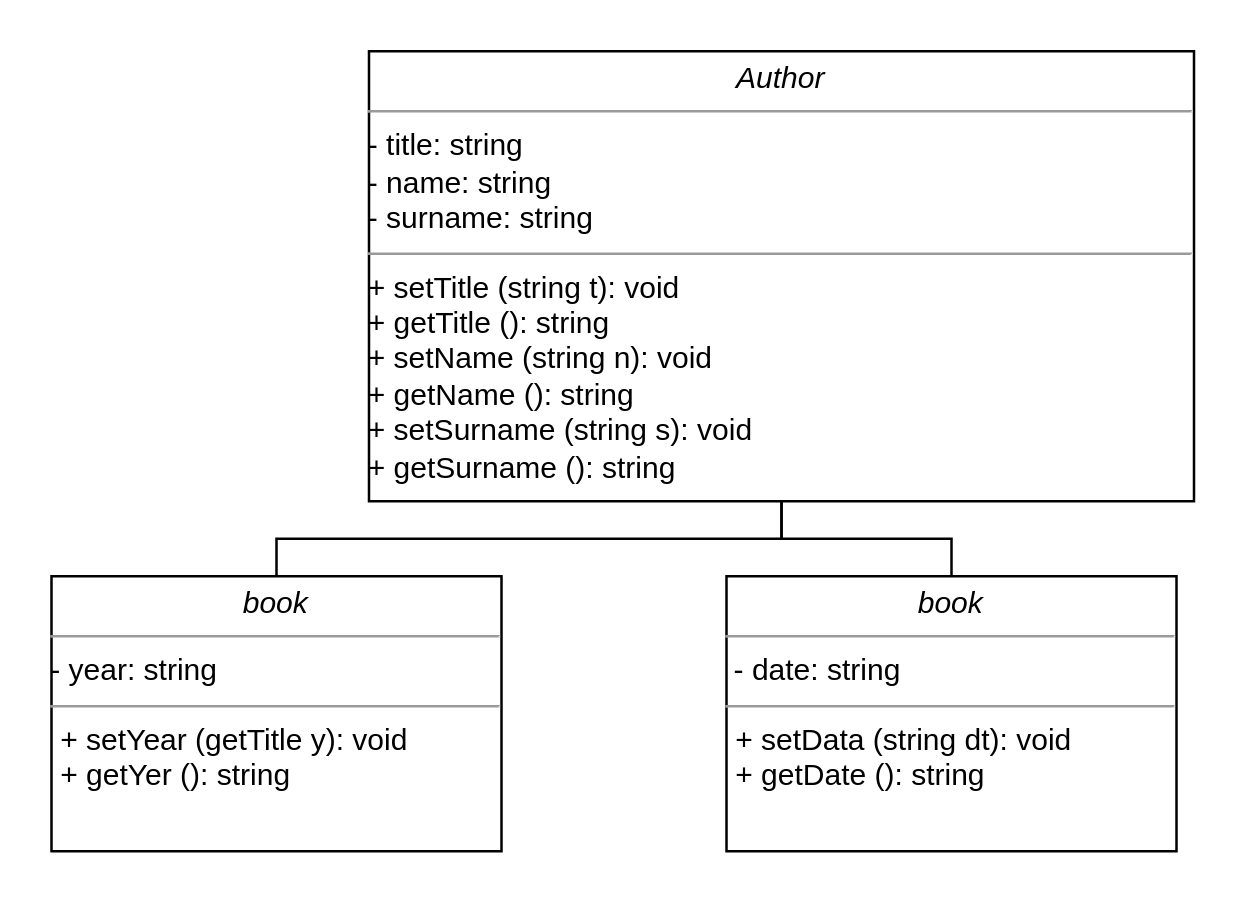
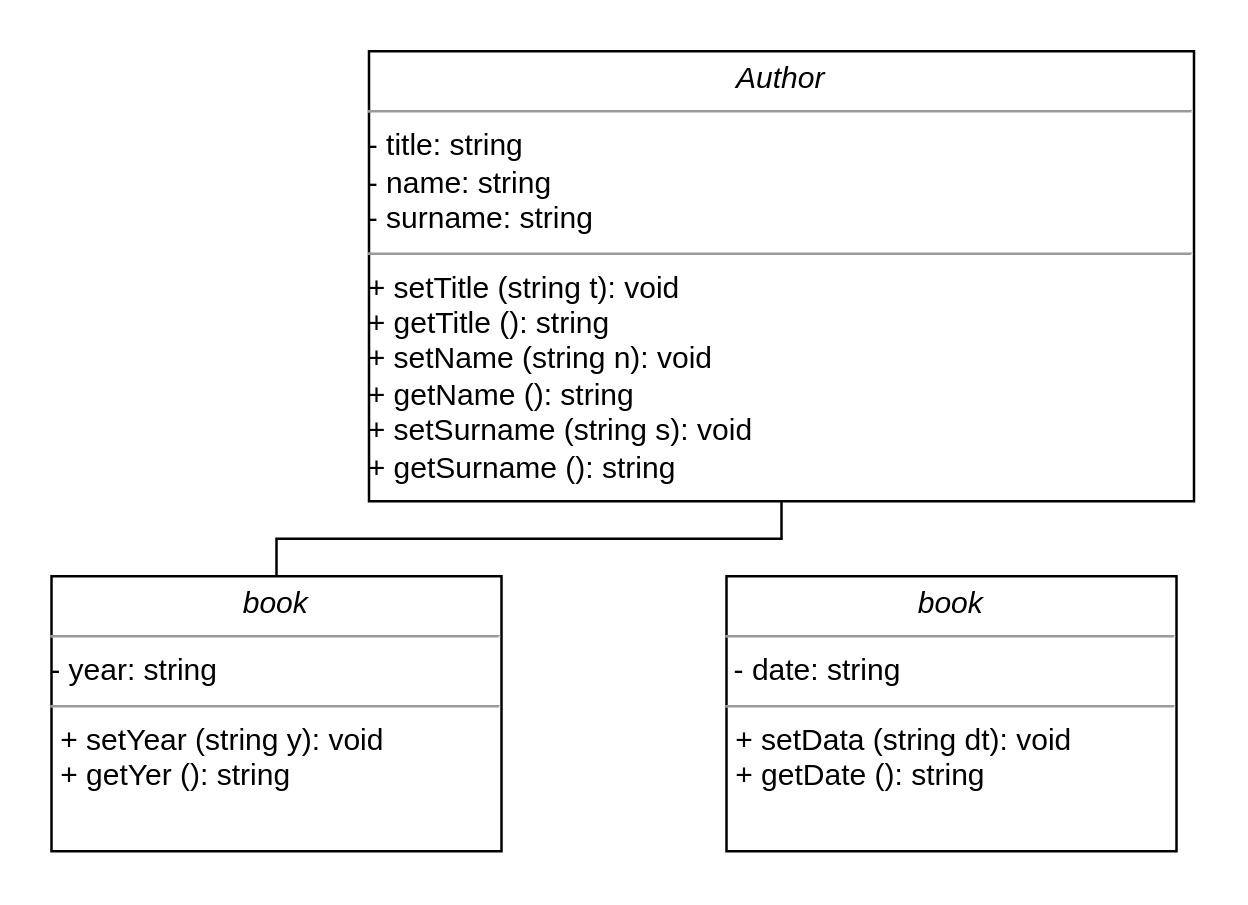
(885, 539) -> none
(255, 648) -> (242, 648)
